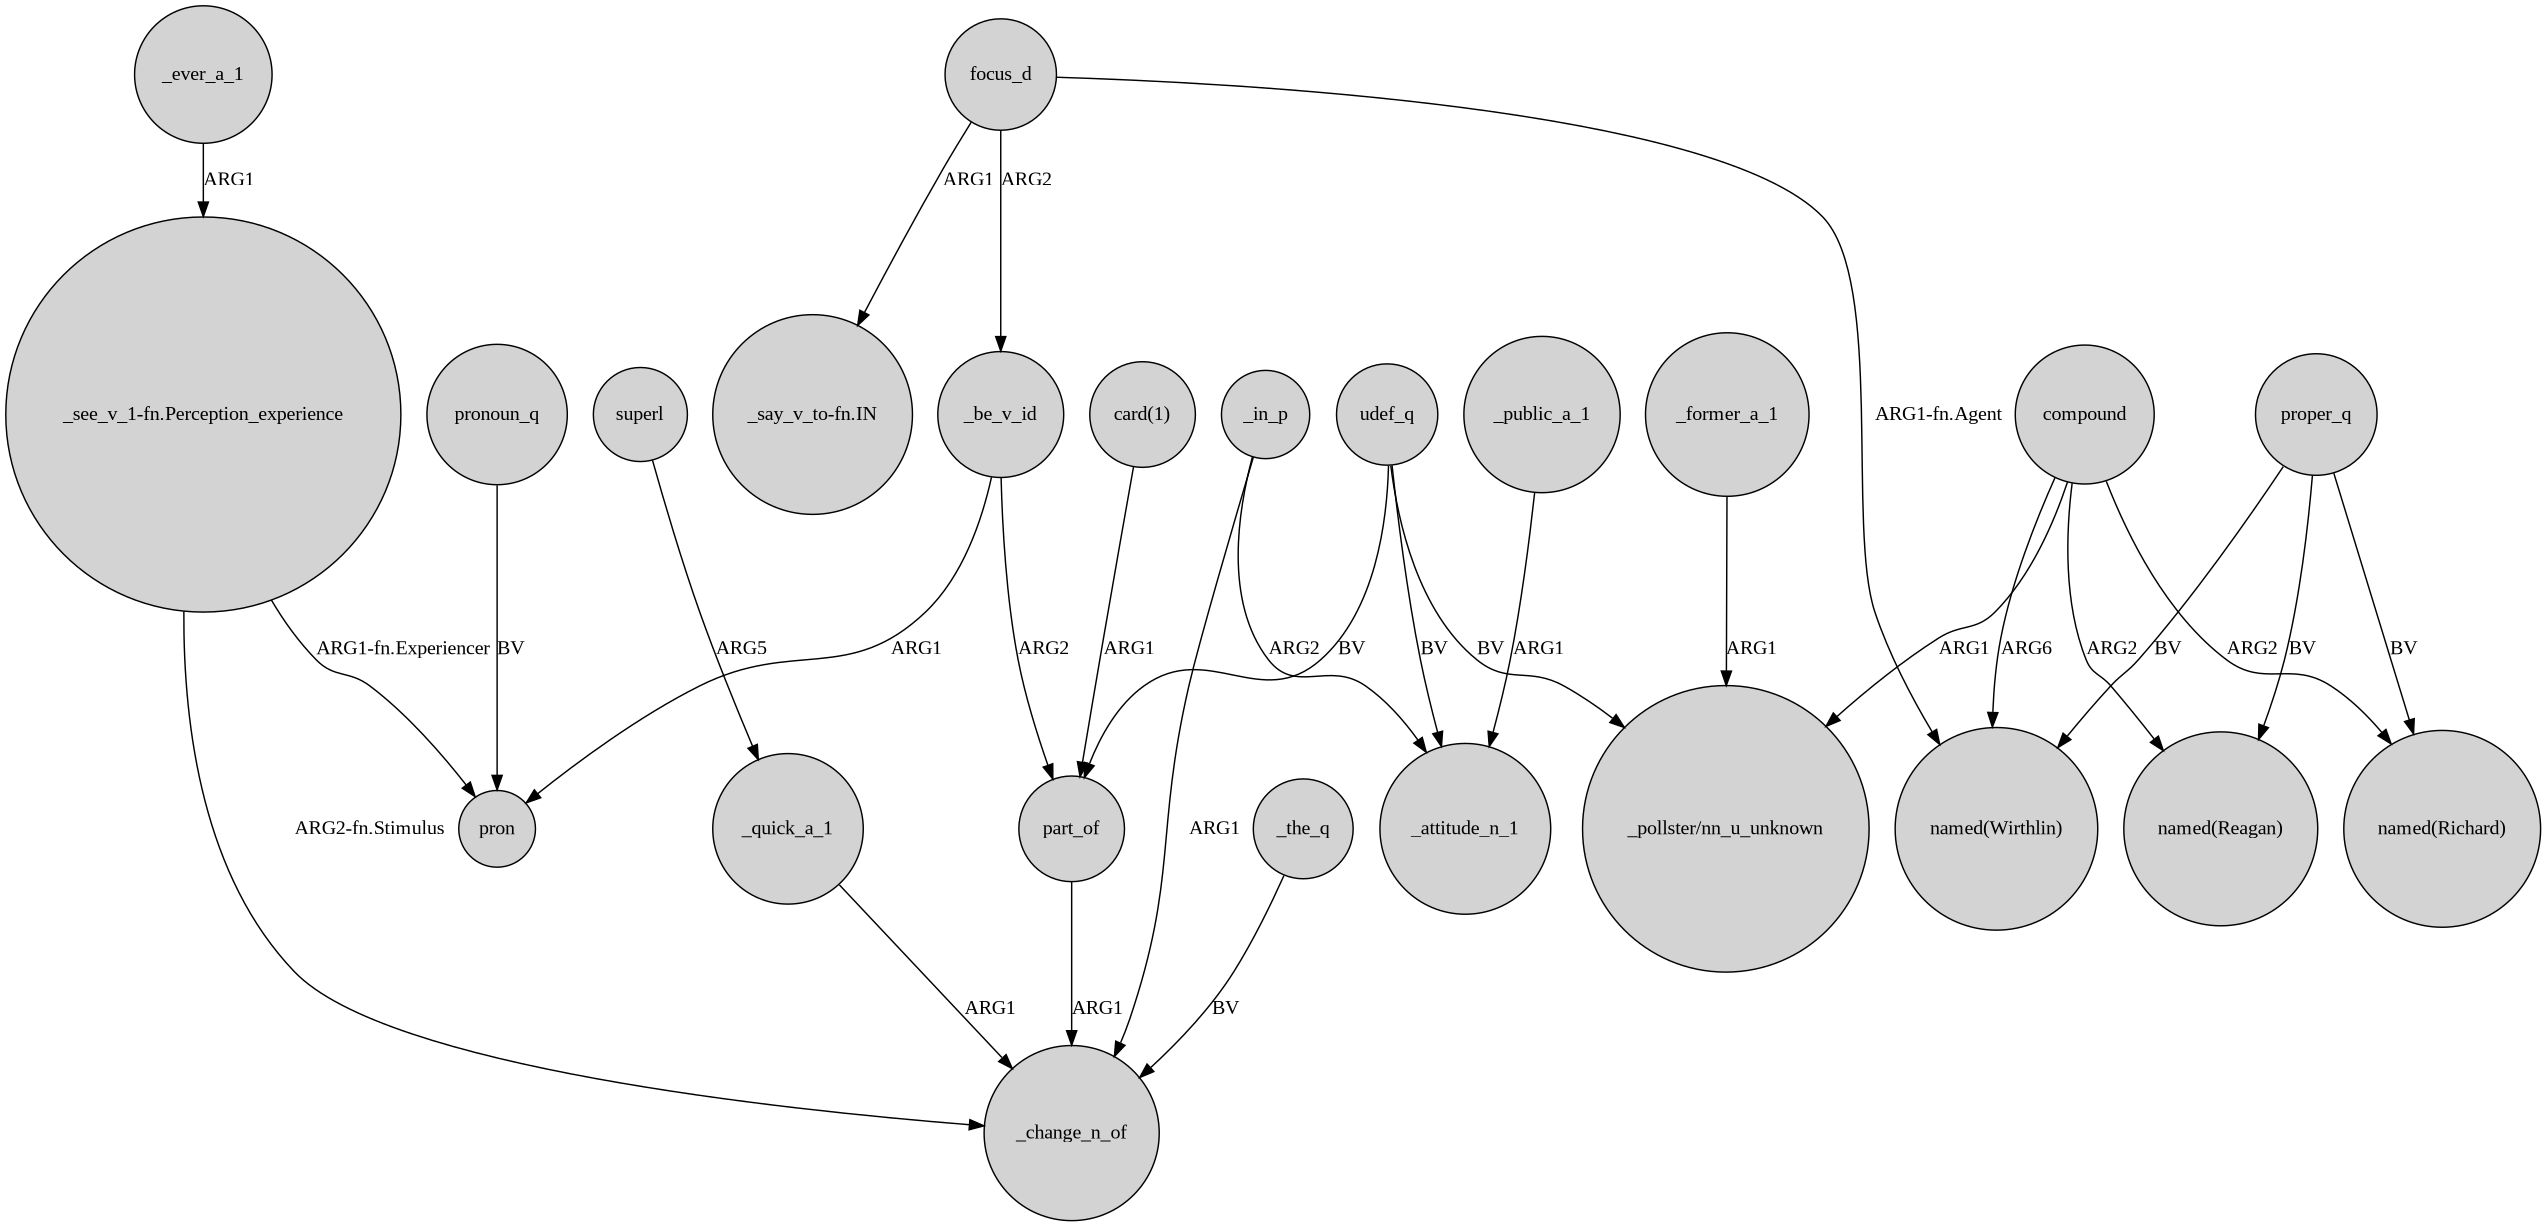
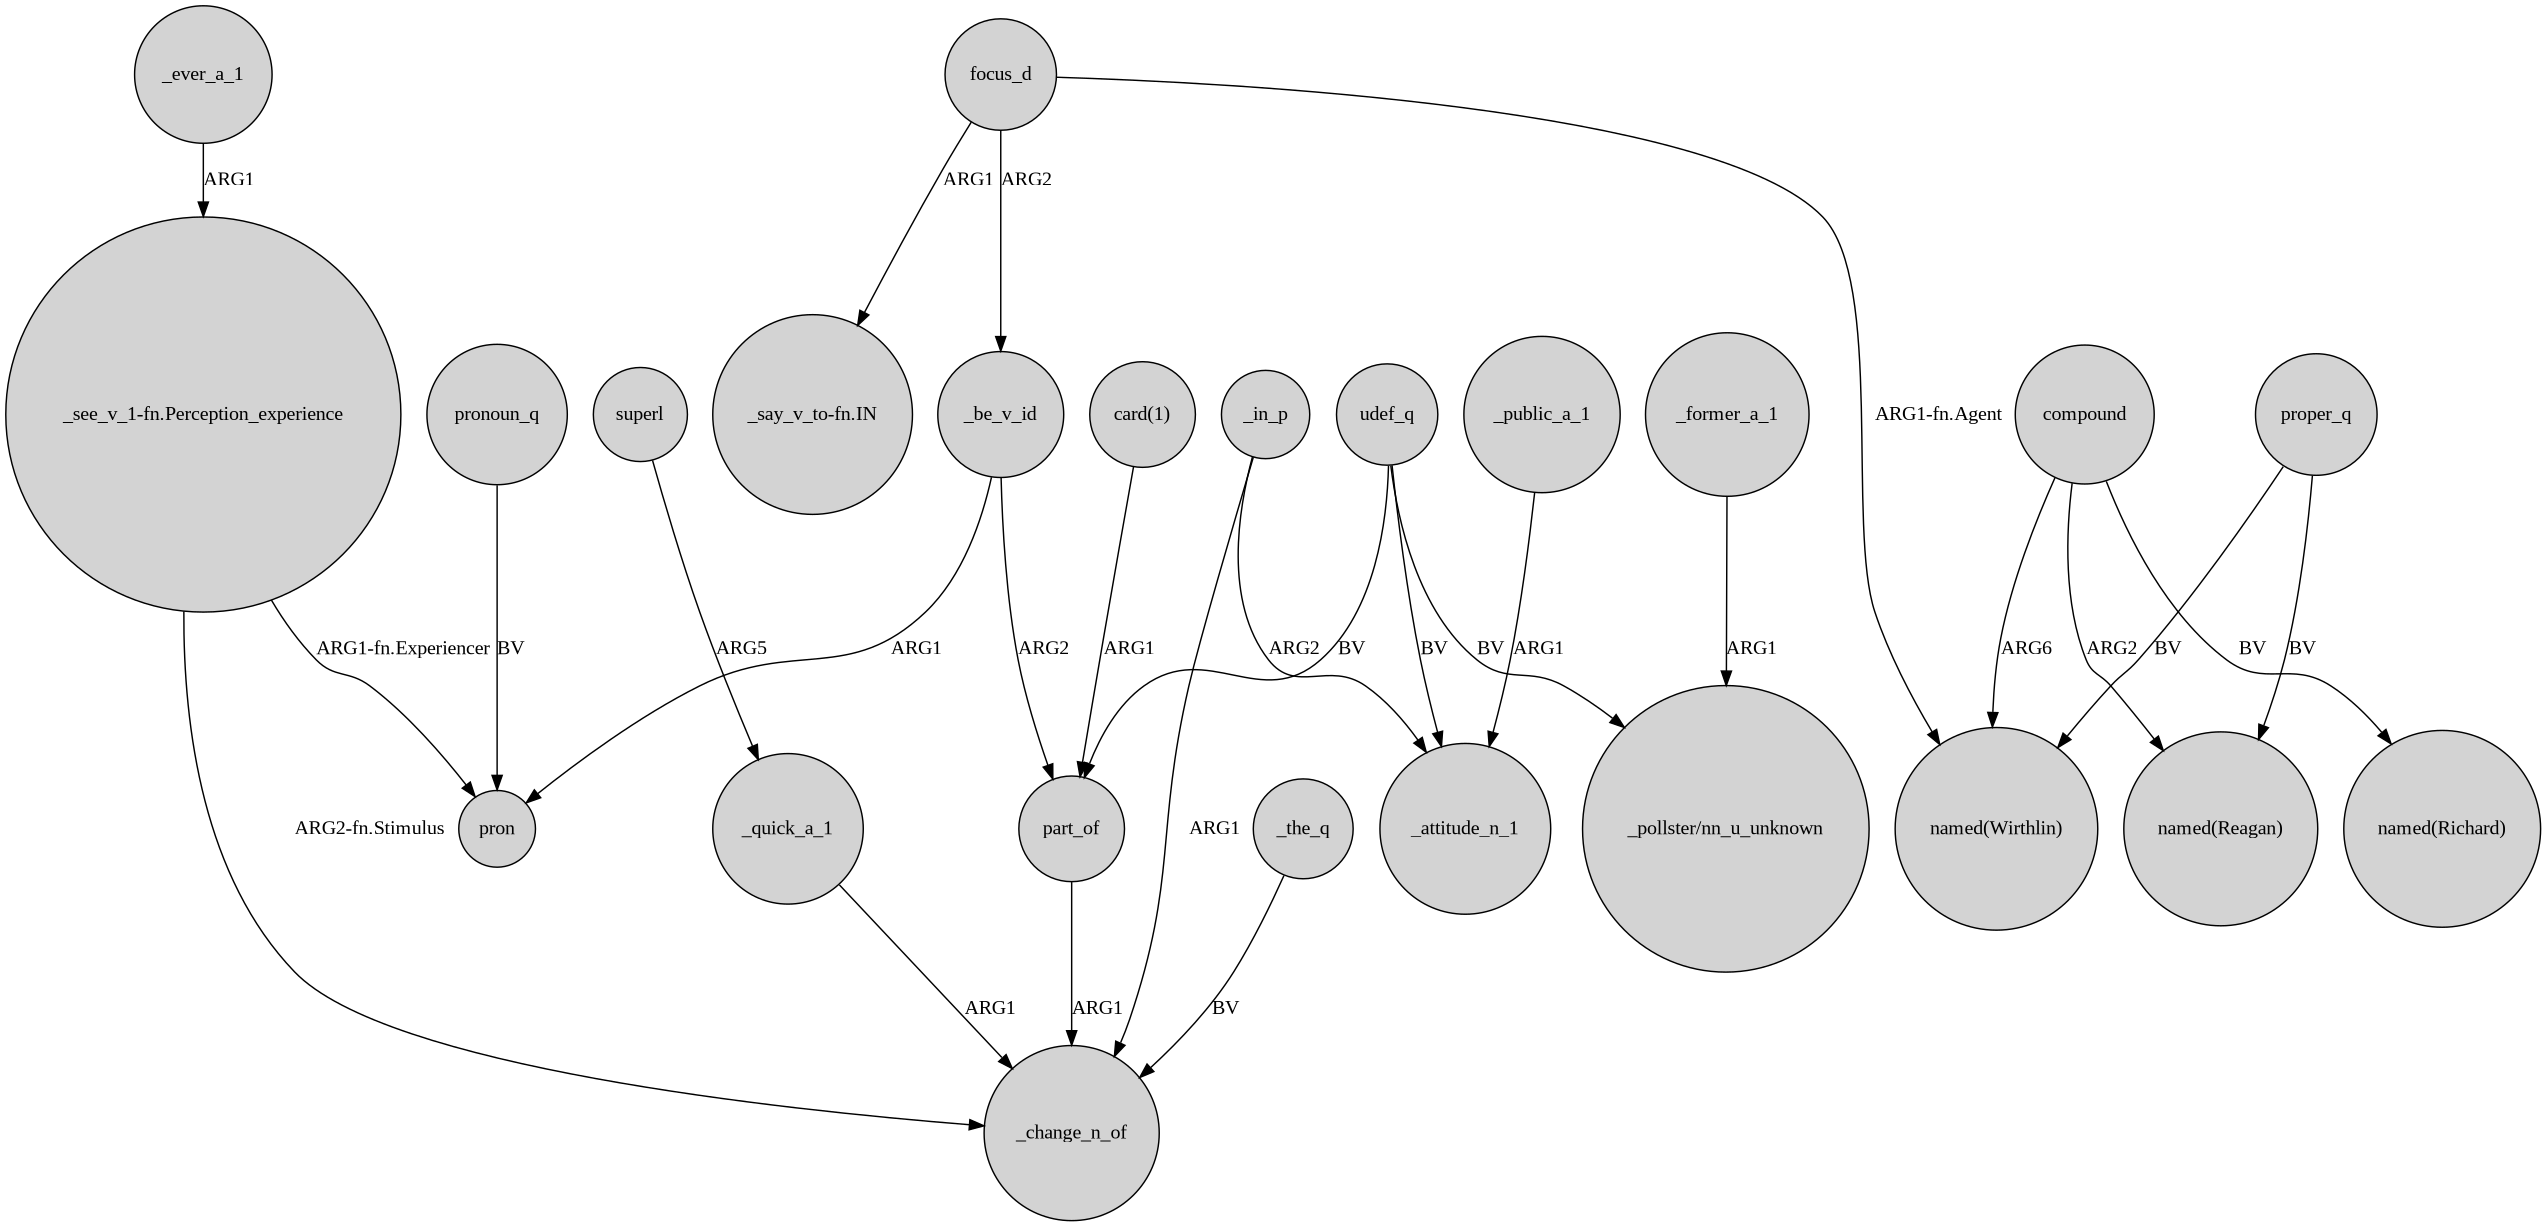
(2372, 597) -> none
(1978, 624) -> none
(2253, 649) -> (2253, 649)
